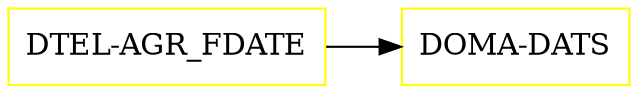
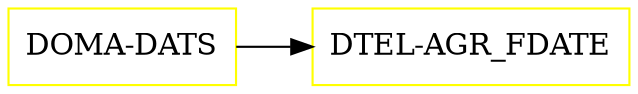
(353, 47) -> (264, 47)
